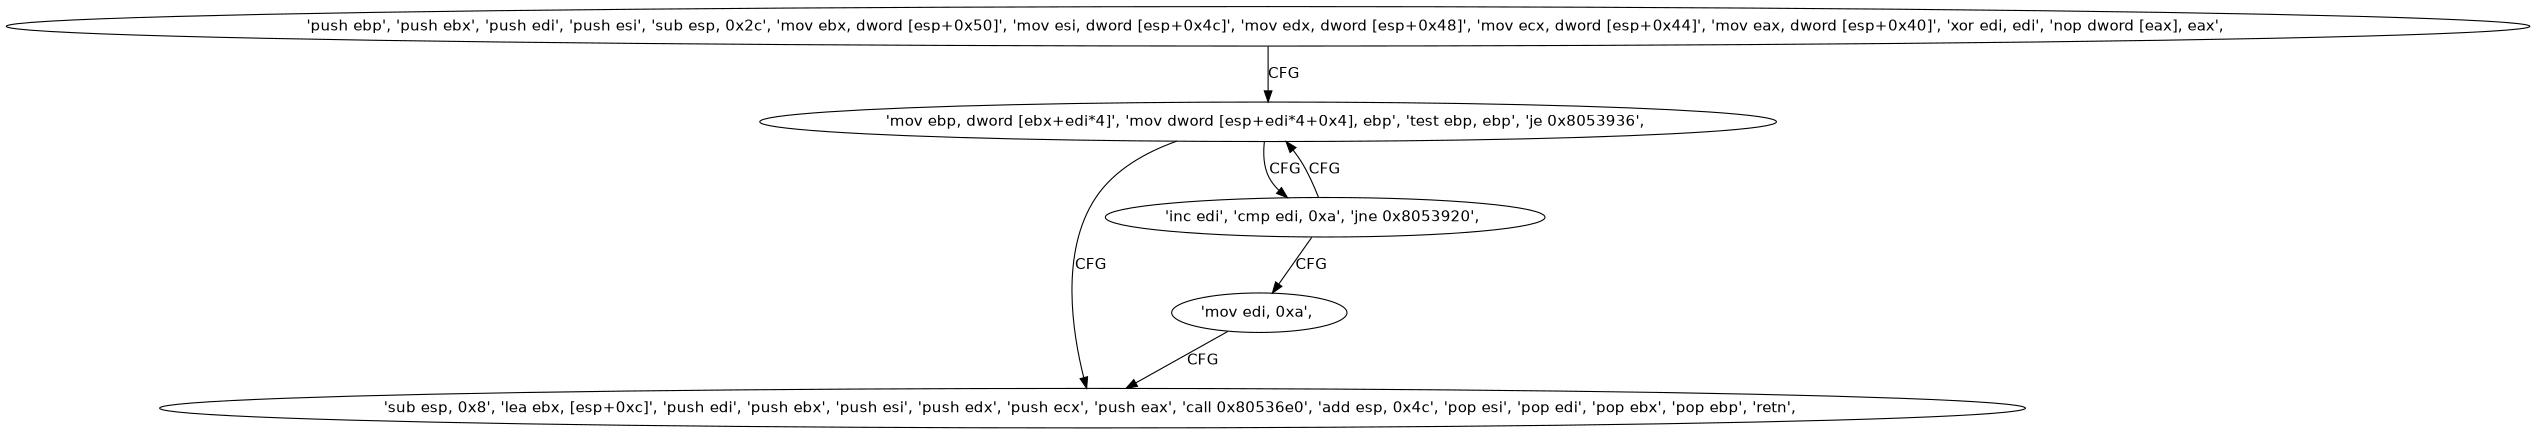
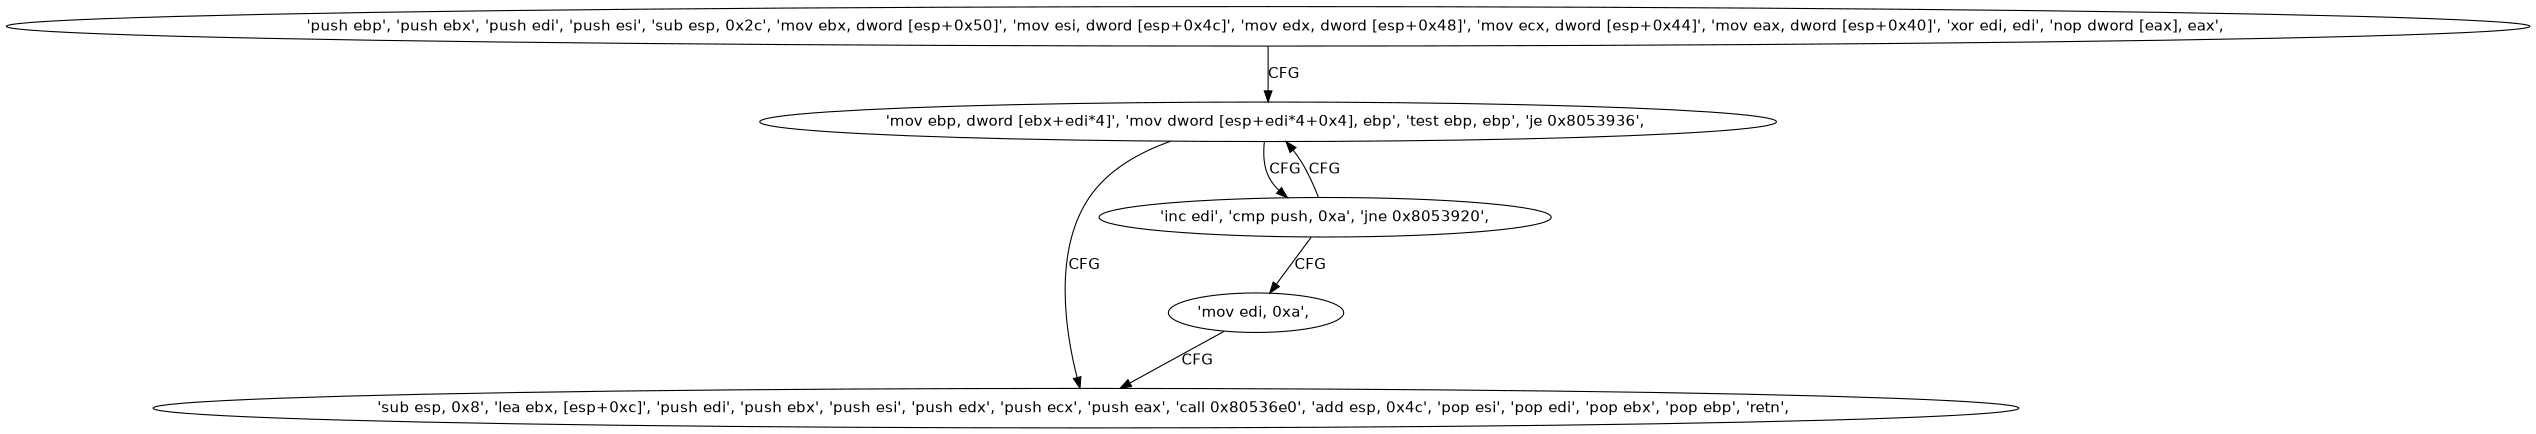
(1325, 217) -> (1325, 217)
